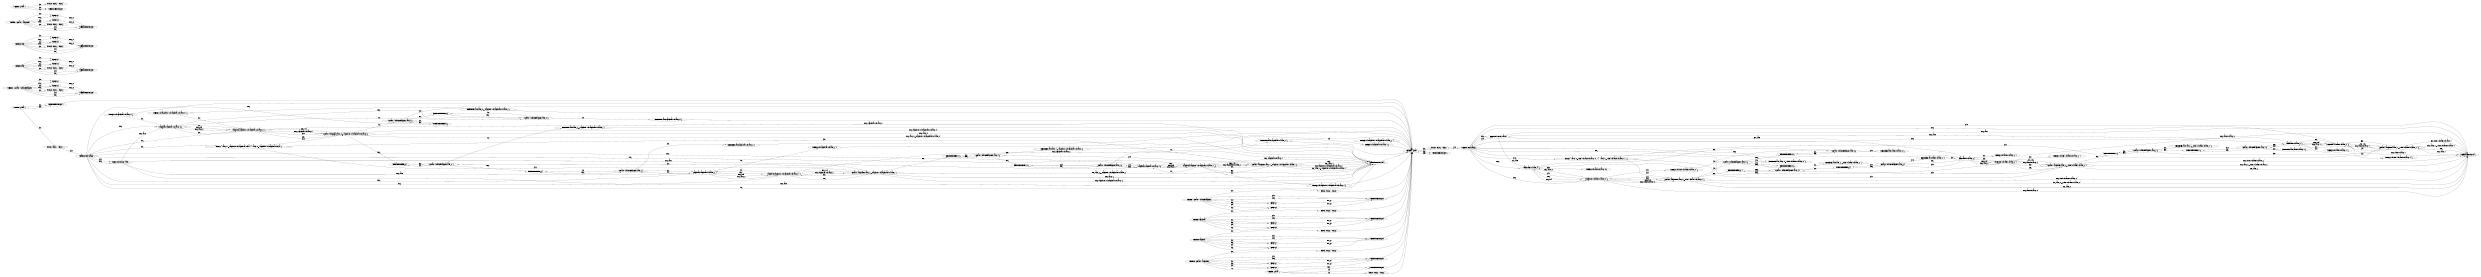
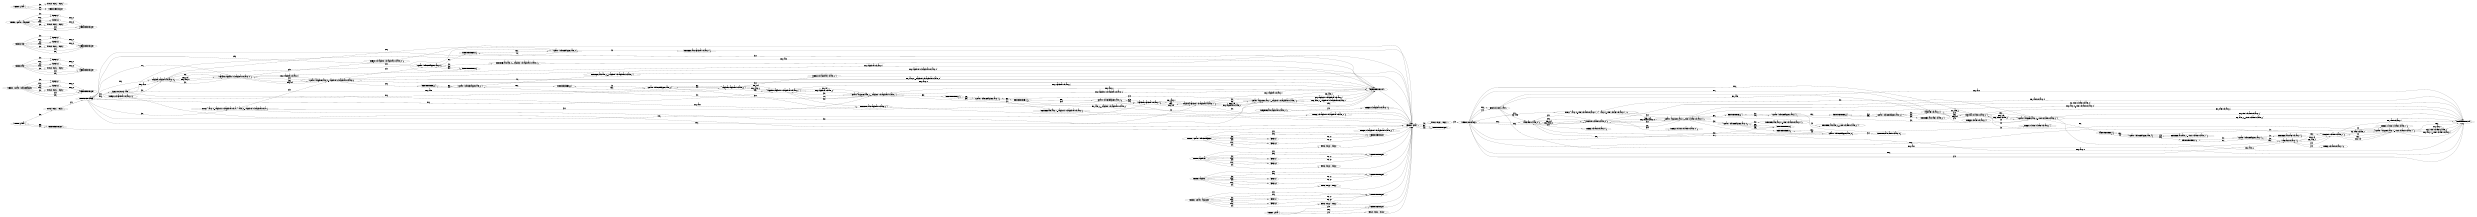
(209, 122) -> (310, 69)
(1952, 158) -> (1954, 114)
(746, 171) -> (821, 102)
